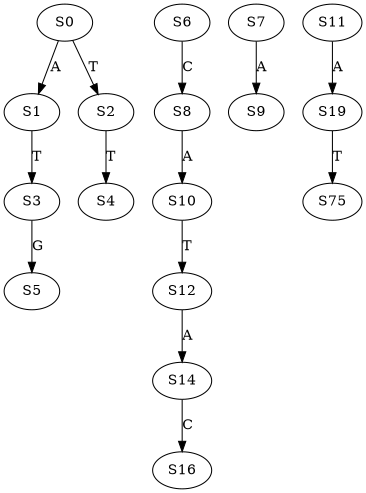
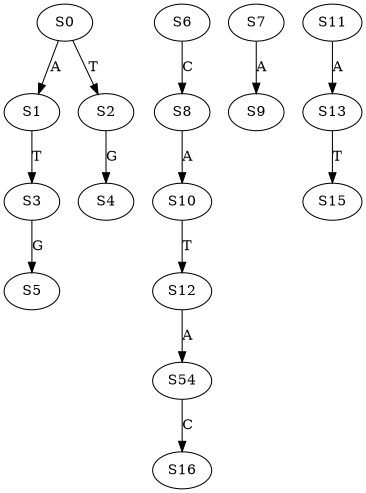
(332, 112) -> (332, 112)
(111, 157) -> (112, 157)
(332, 202) -> (332, 202)
(182, 381) -> (182, 381)
